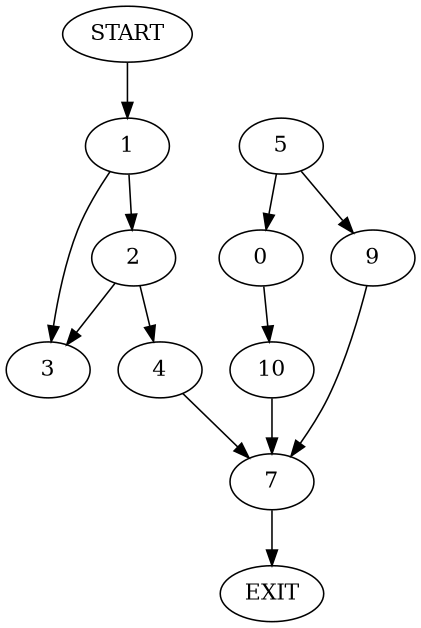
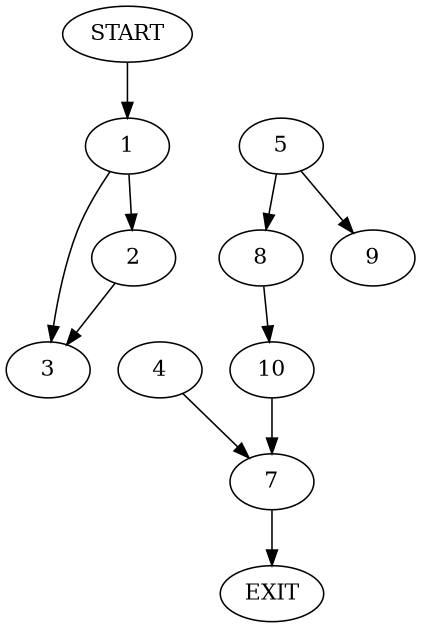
(261, 258) -> (261, 258)
(145, 306) -> none
(341, 368) -> none
